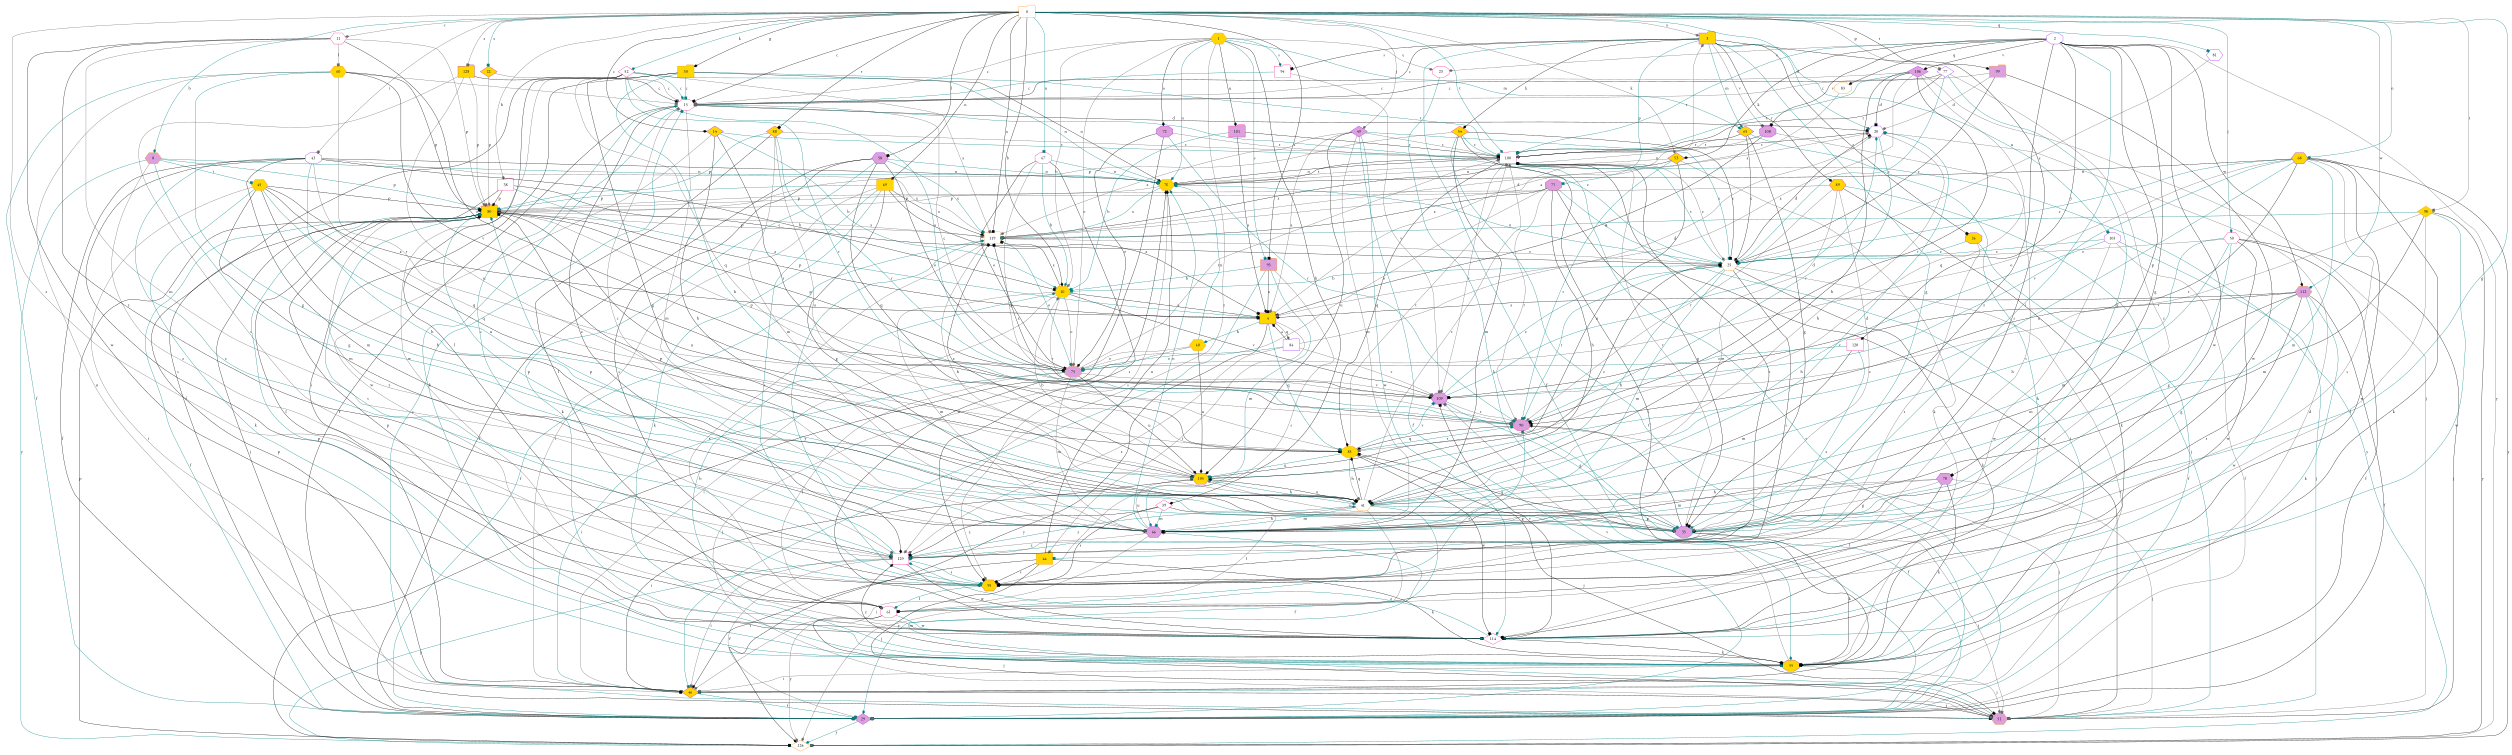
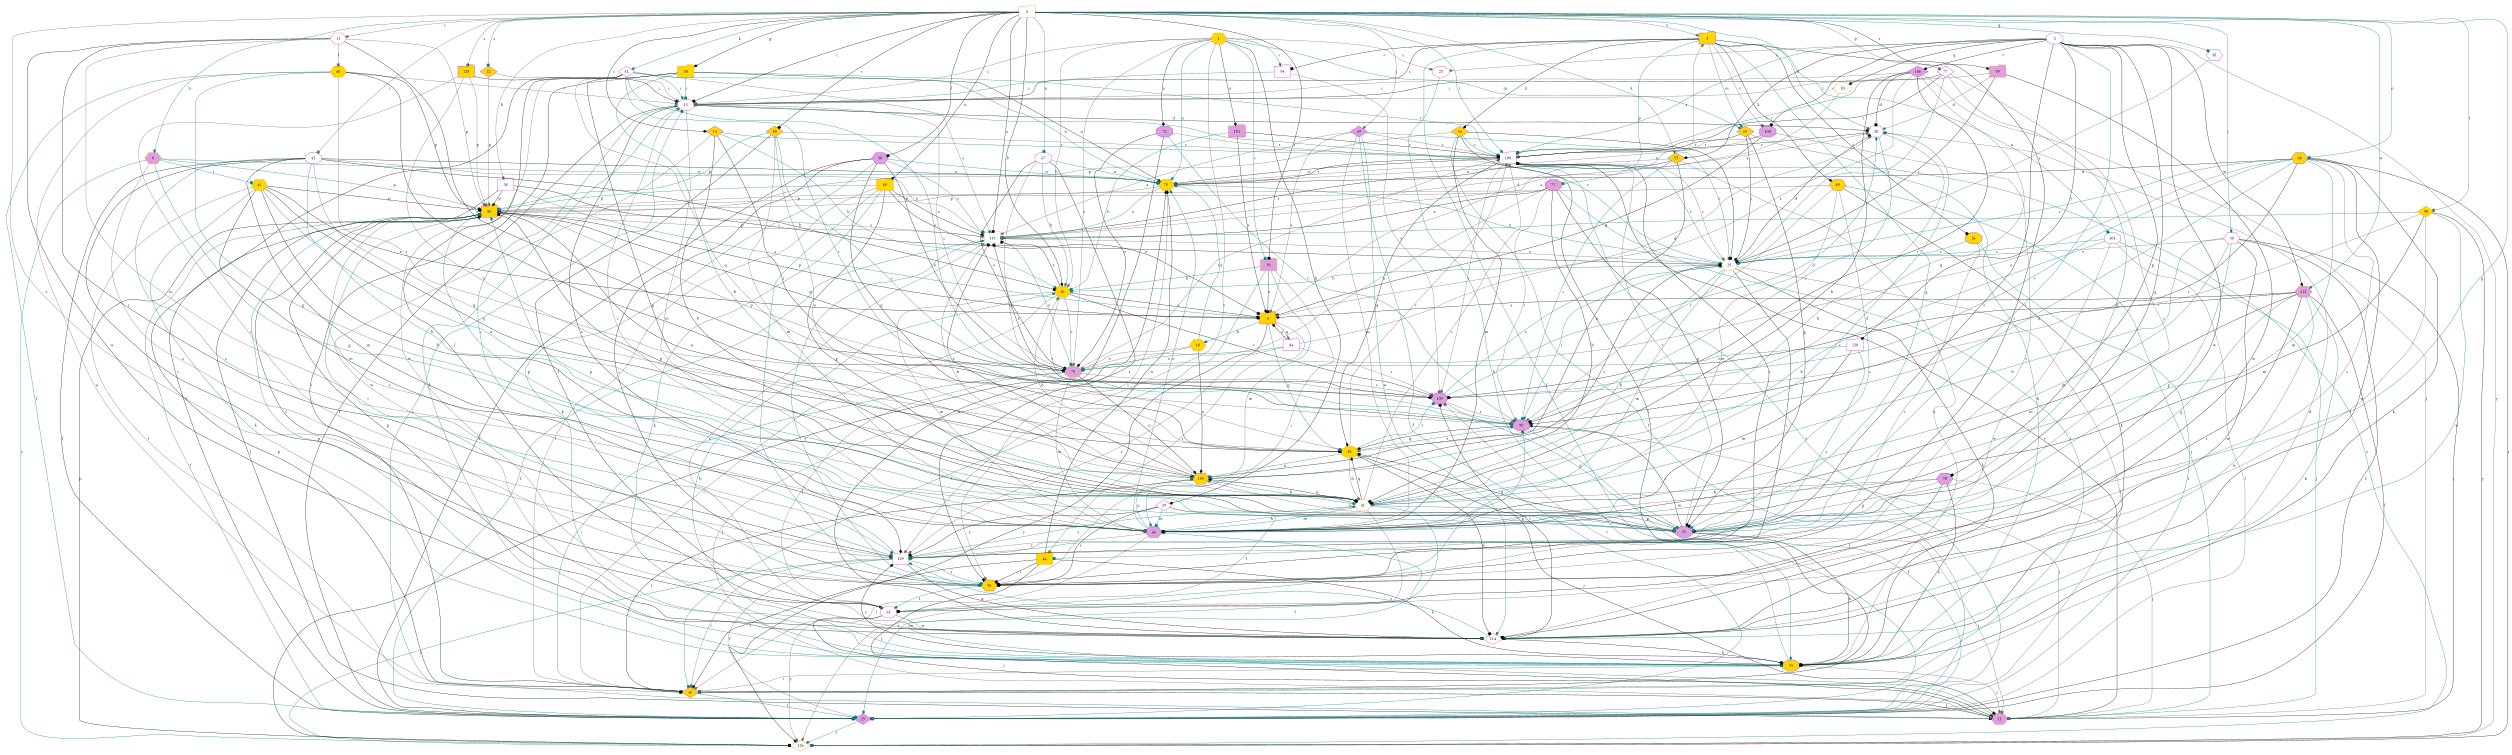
(1083, 86) -> (1083, 86)
(1335, 316) -> none
